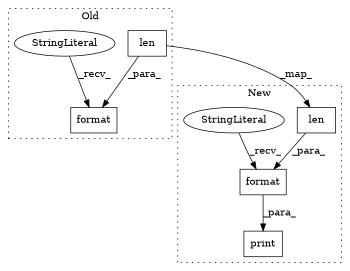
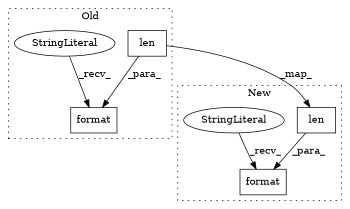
(263, 244) -> none
